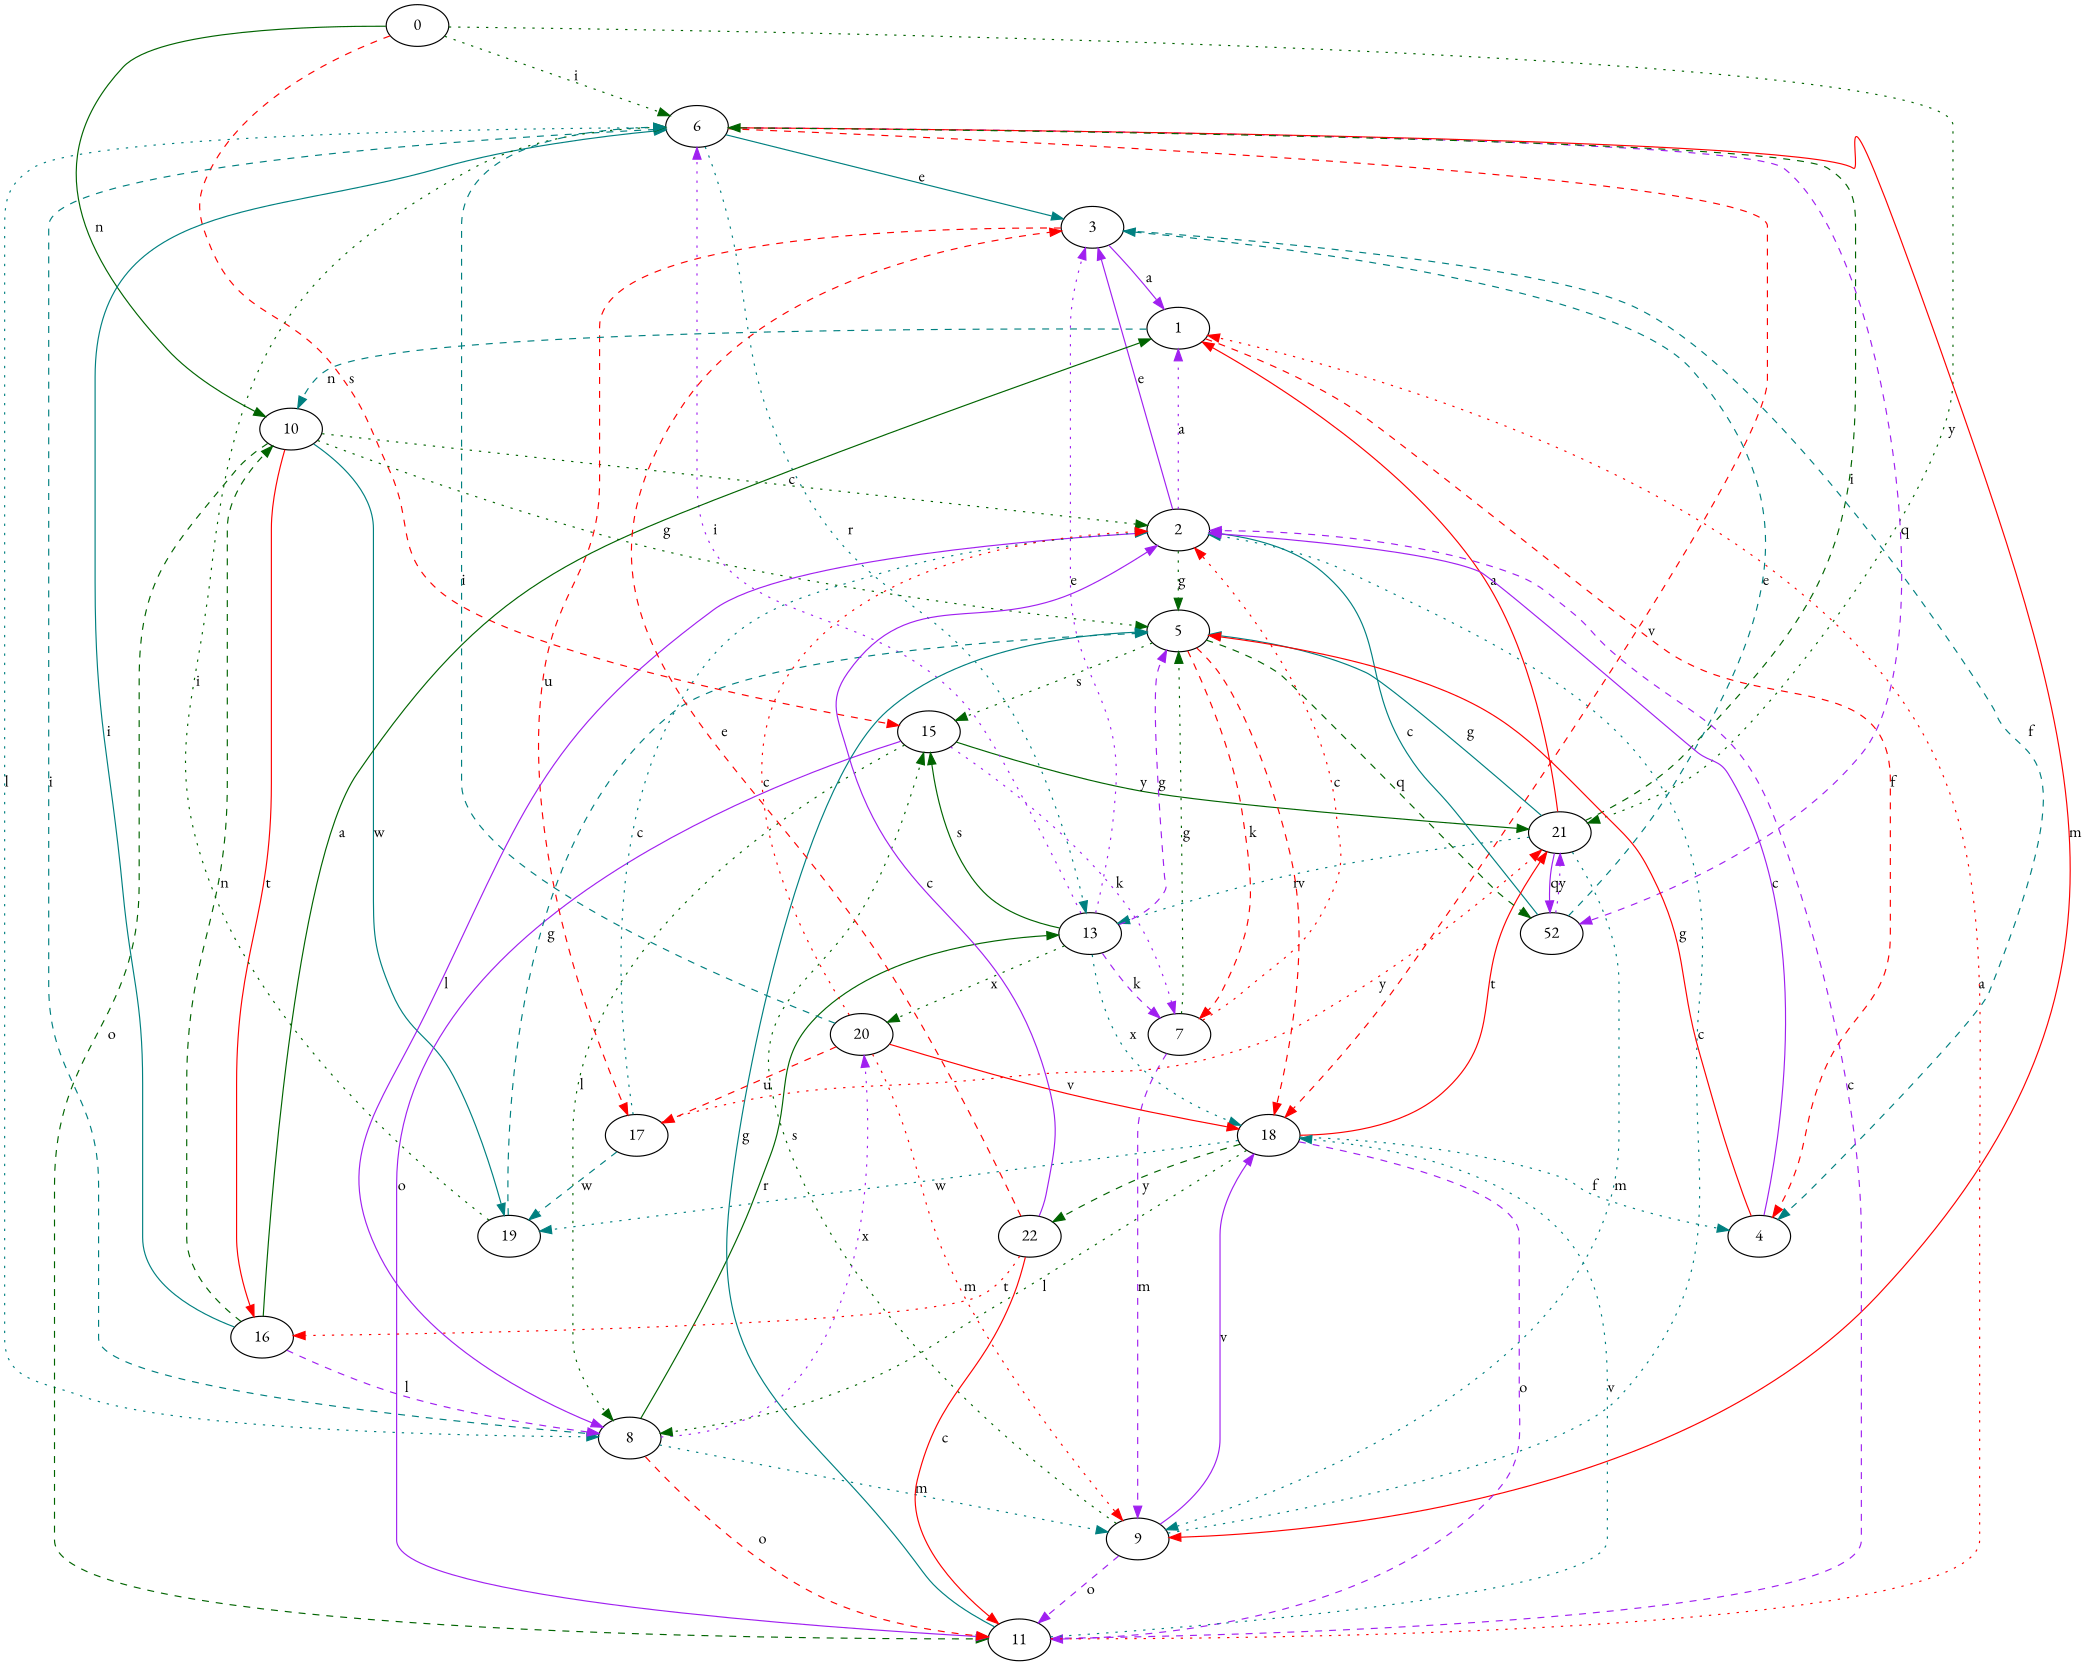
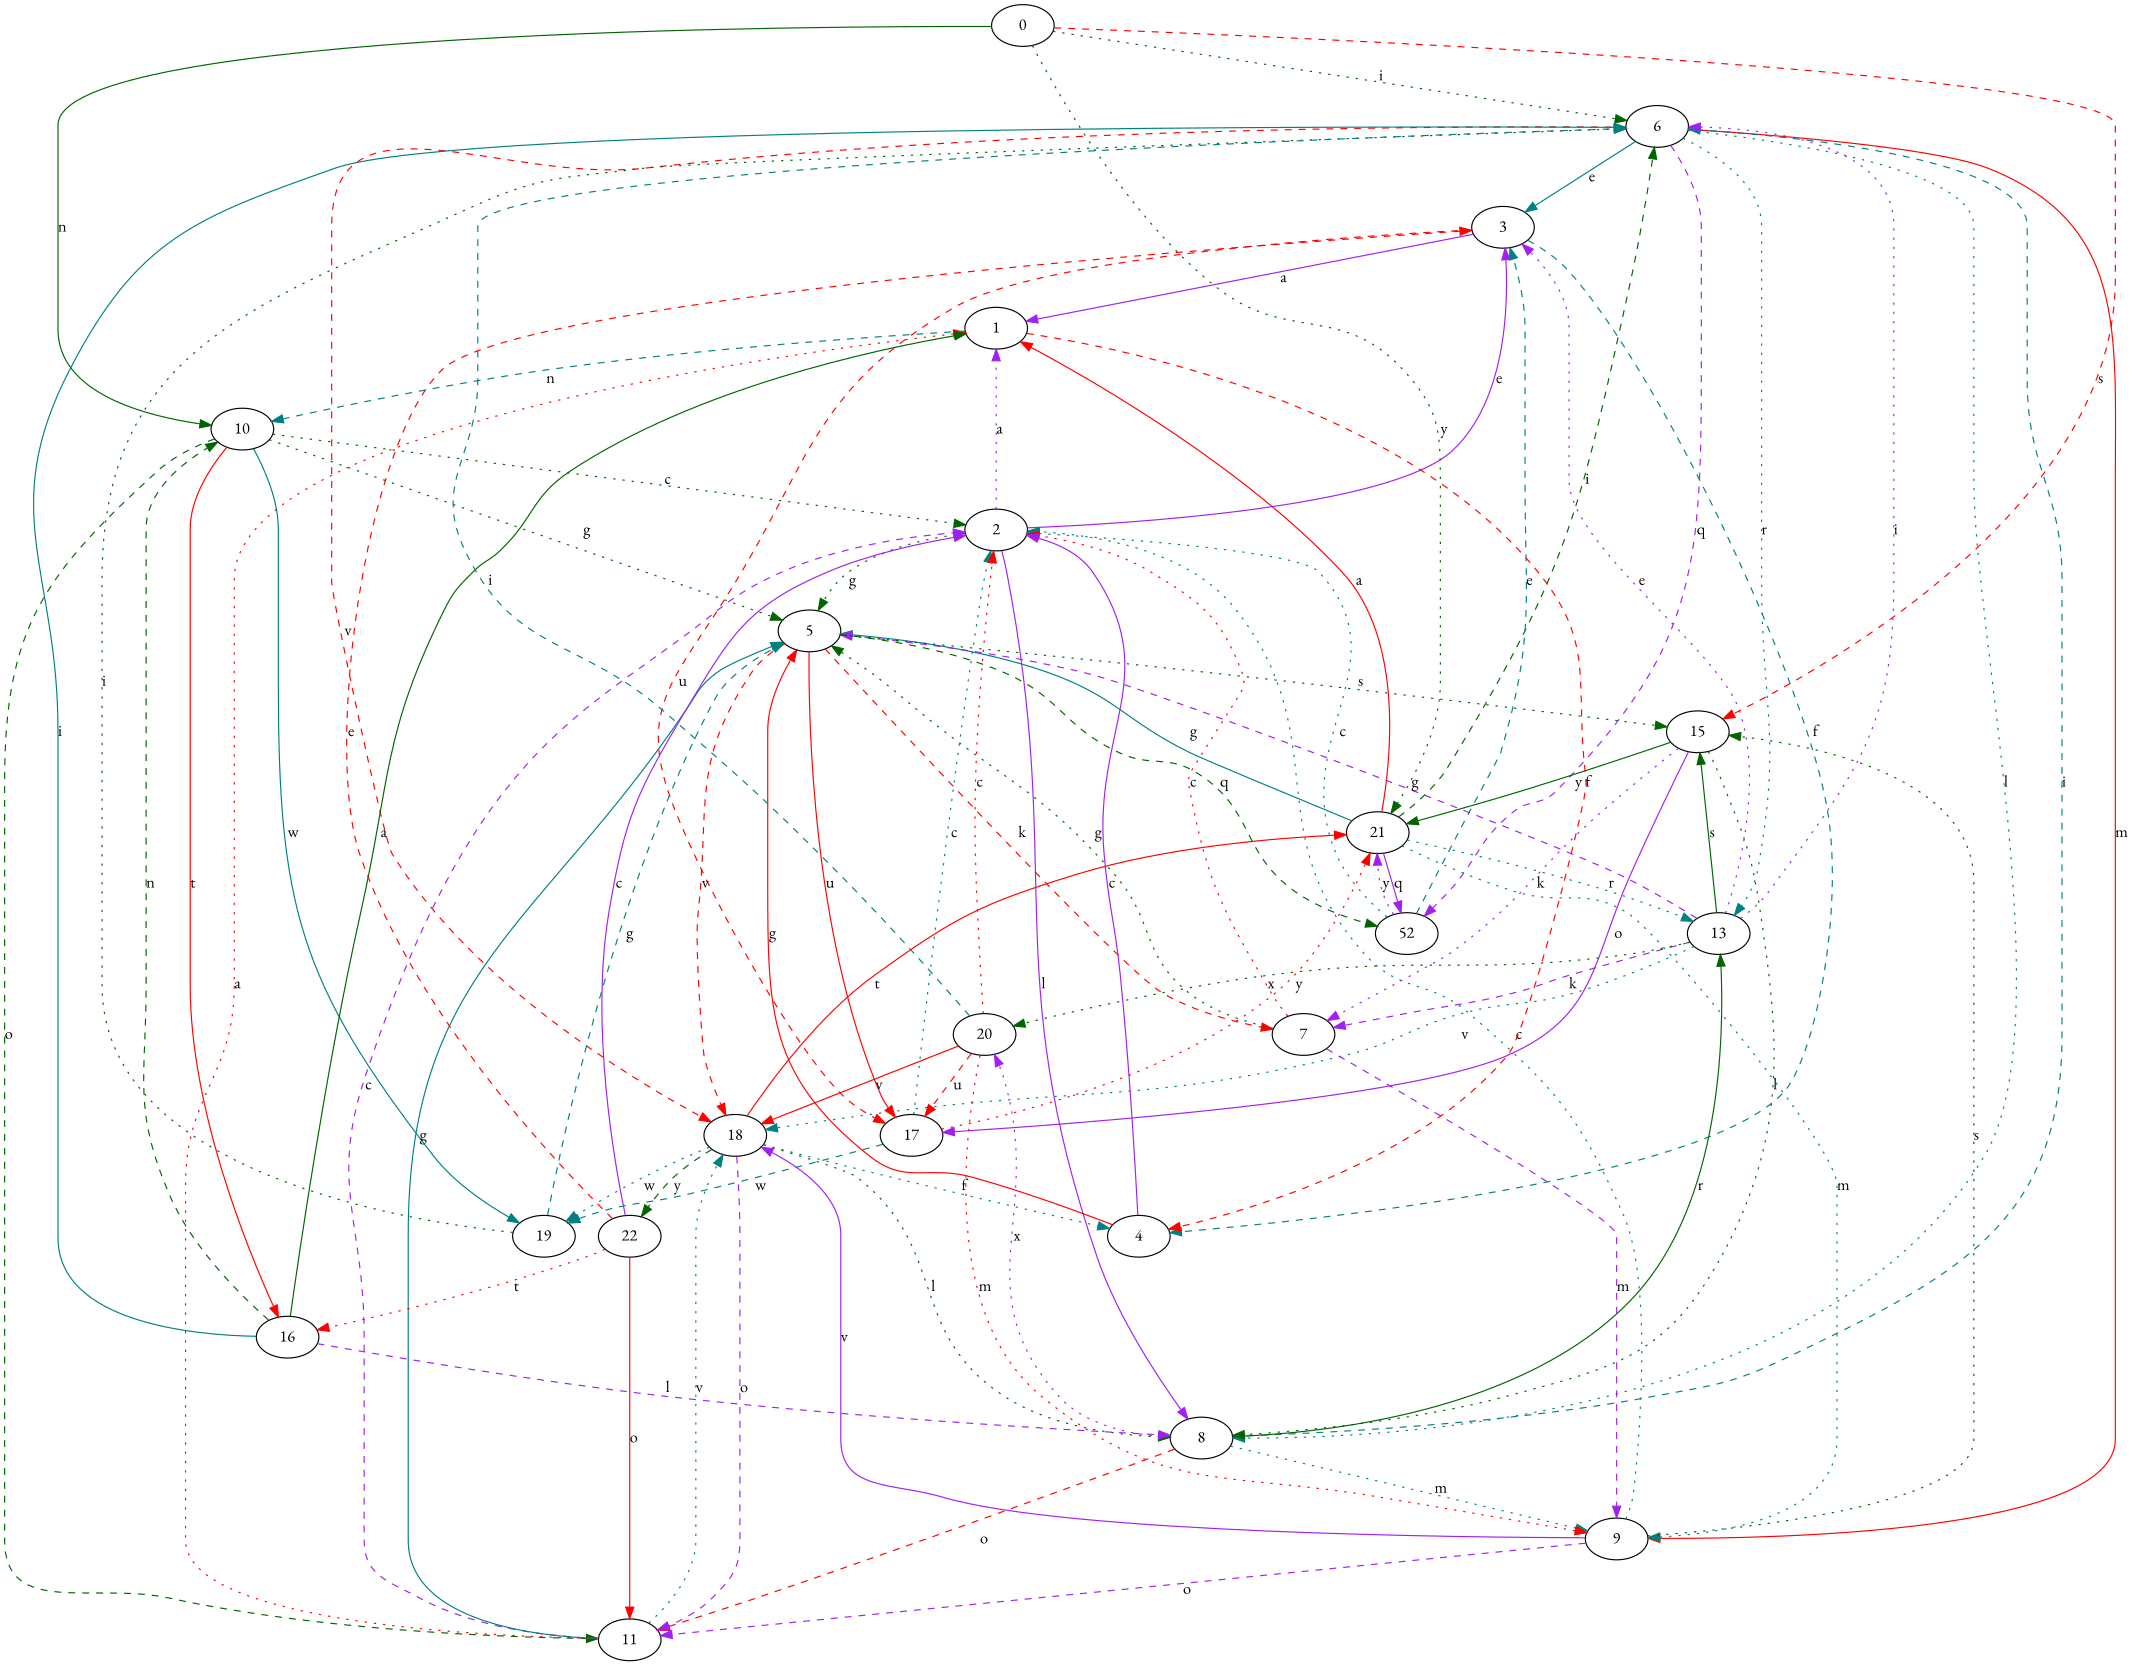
(1385, 706) -> (1343, 611)
none -> (825, 884)
(1134, 1034) -> (1465, 1034)
(397, 1304) -> (1413, 1081)
(946, 1438) -> (634, 1438)
